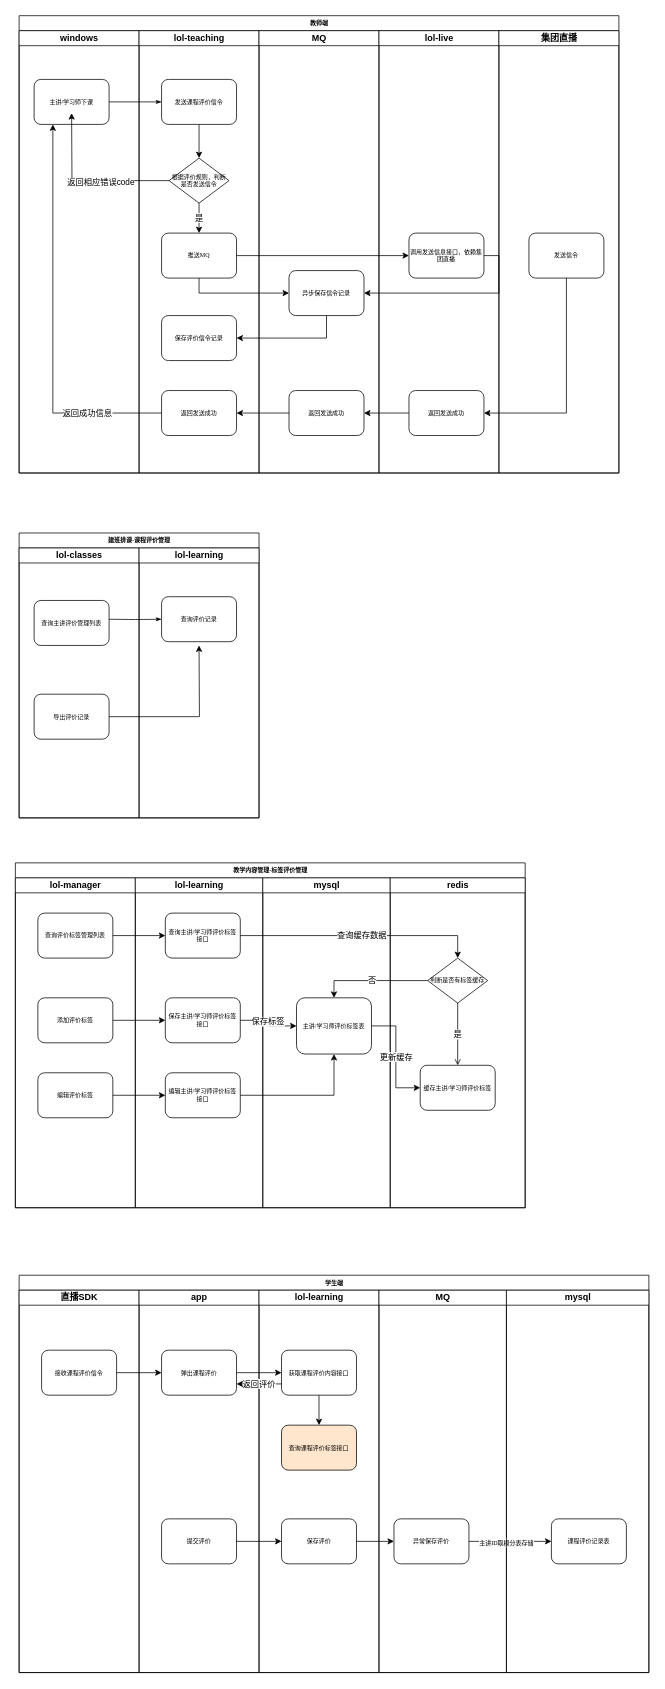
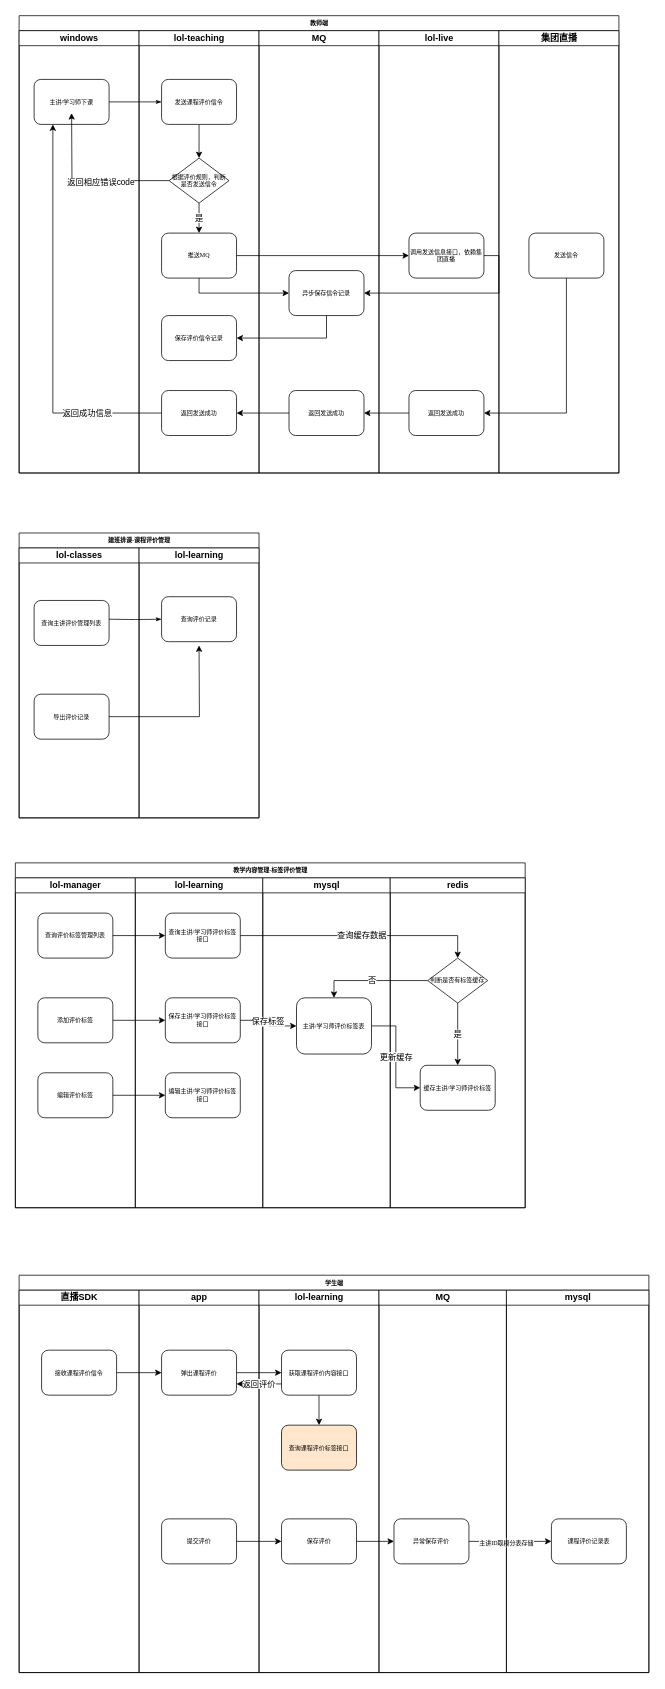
(458, 1060) -> (458, 1059)
(288, 1095) -> none
